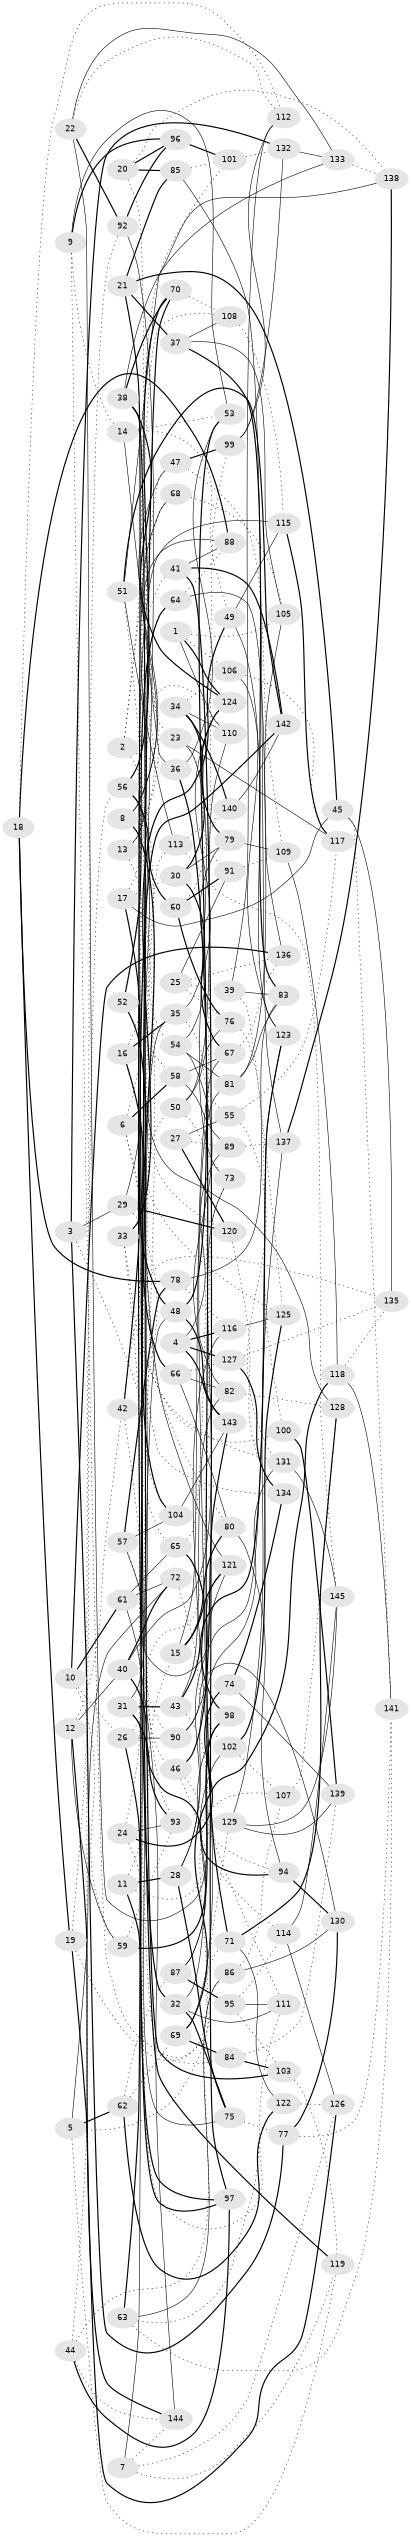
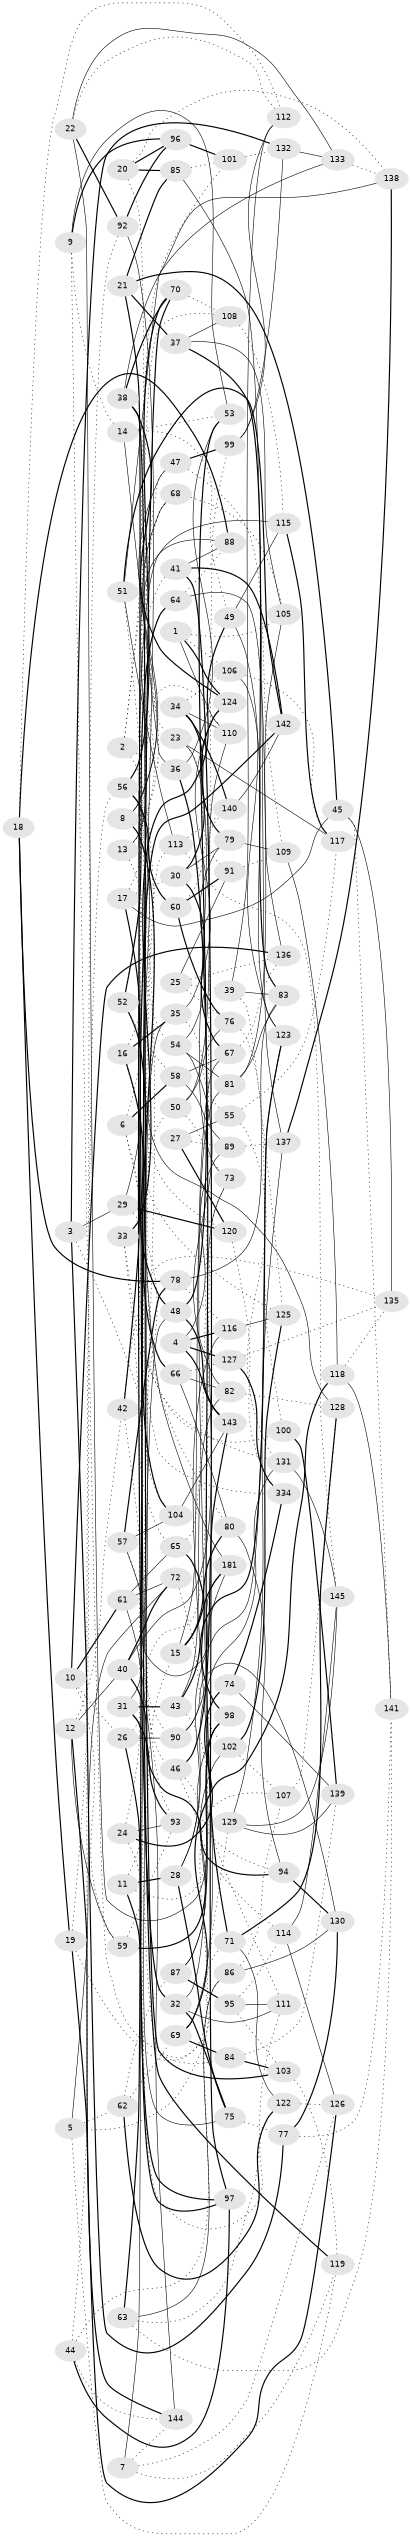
(284, 1494) -> (284, 1494)
(230, 1565) -> (230, 1565)
(99, 2117) -> (99, 2117)
